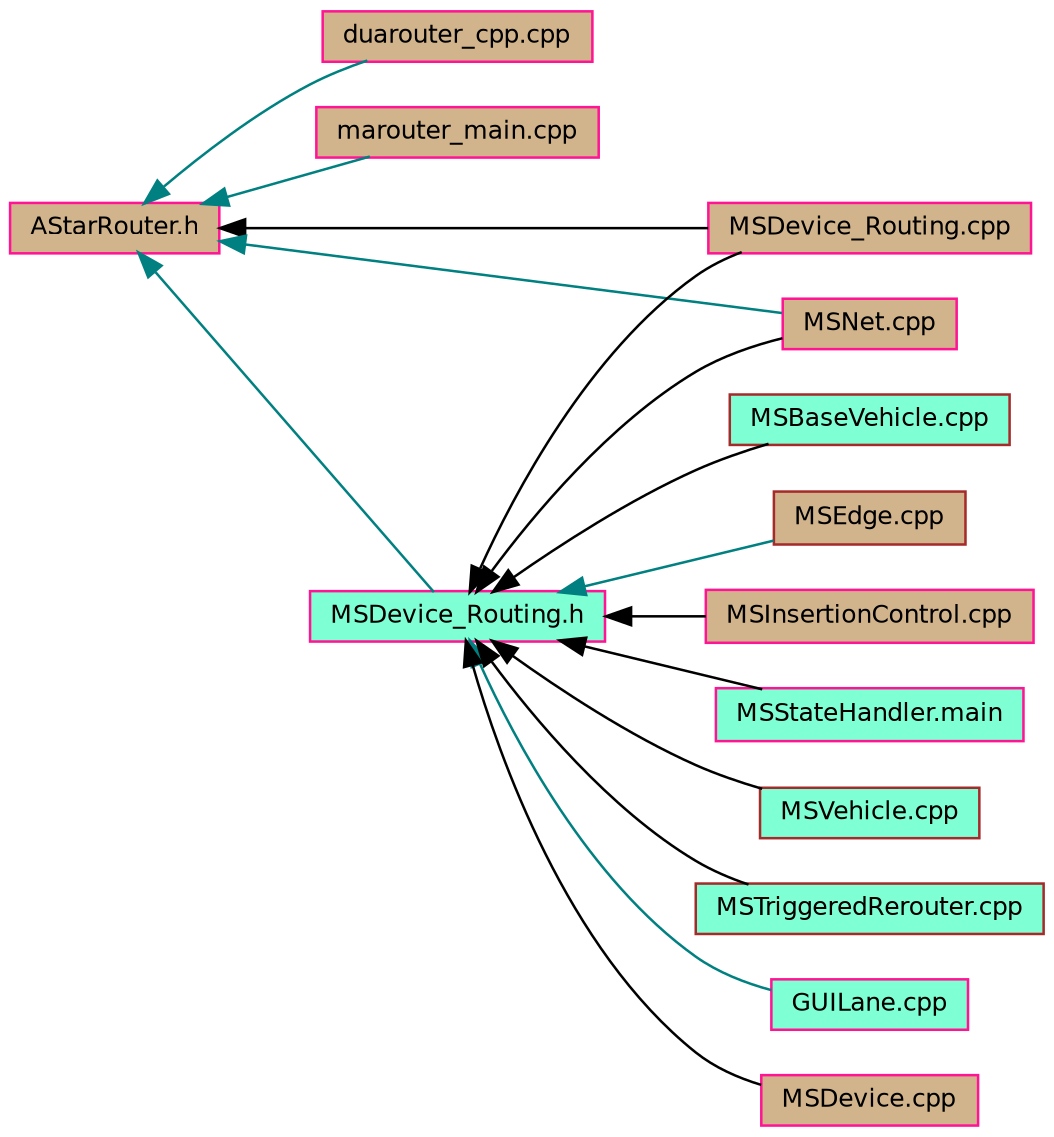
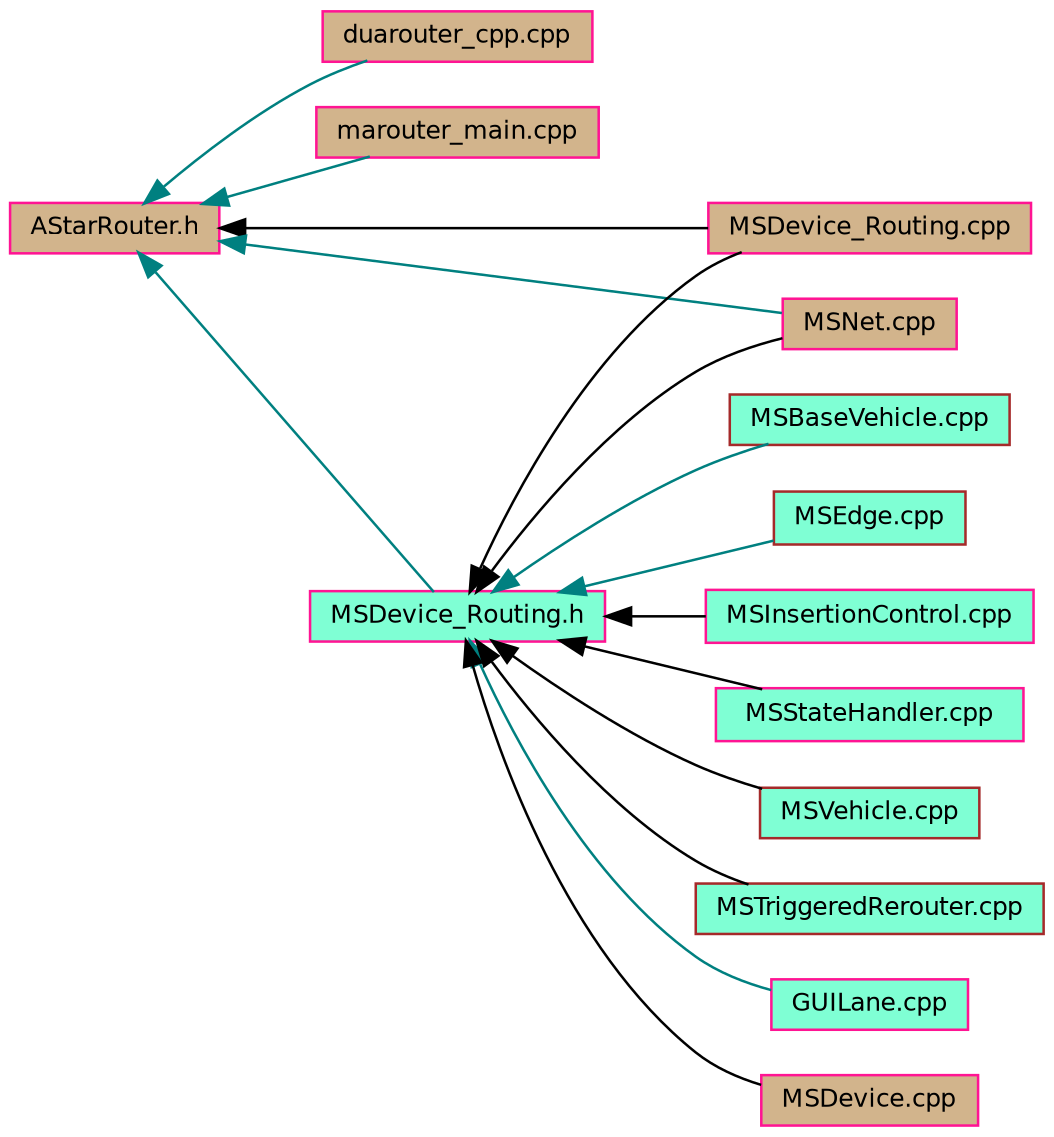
(636, 500) -> (636, 500)
(870, 518) -> (870, 518)
(870, 616) -> (870, 616)
(870, 715) -> (870, 715)
